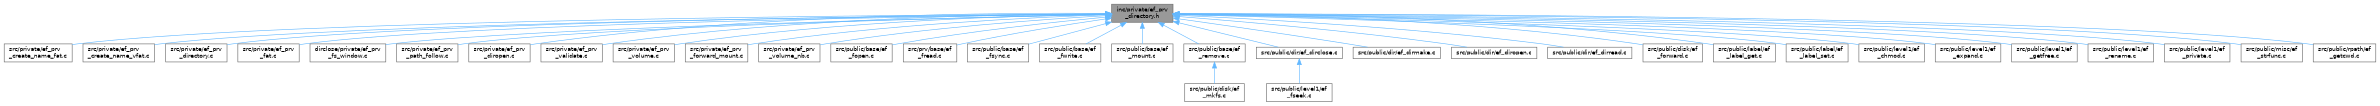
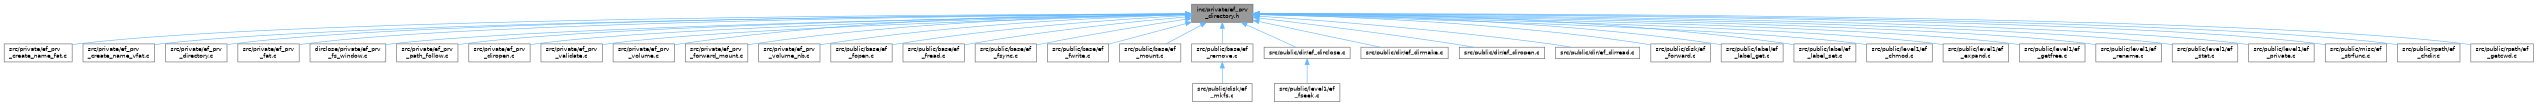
(930, 53) -> (934, 53)
none -> (2205, 53)
none -> (2429, 53)
